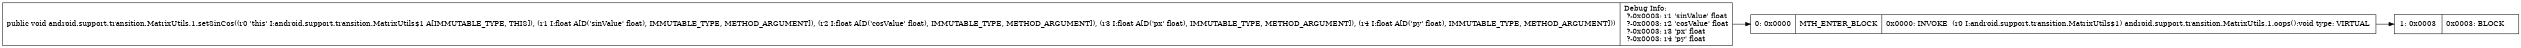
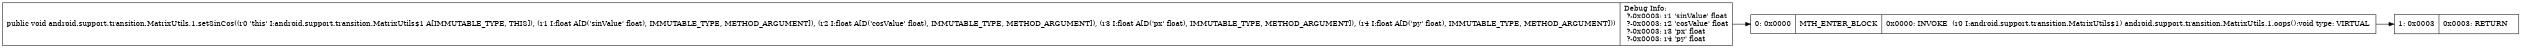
(2479, 24) -> (2479, 24)
